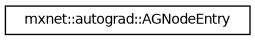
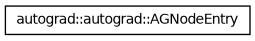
(128, 20) -> (128, 20)
